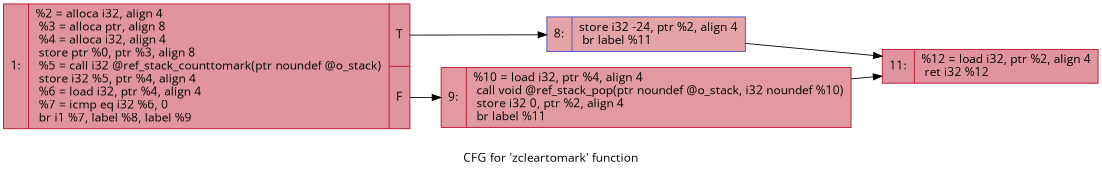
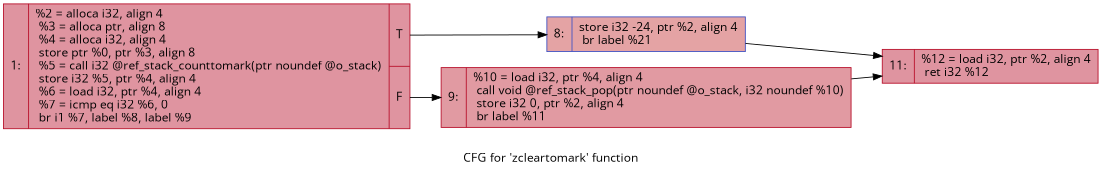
(616, 40) -> (616, 40)
